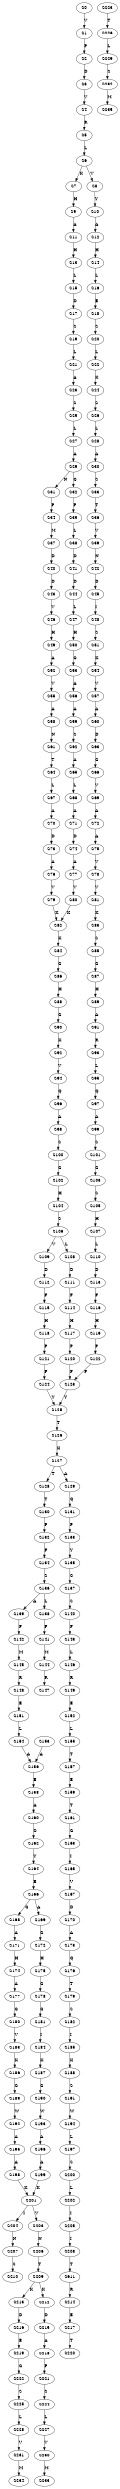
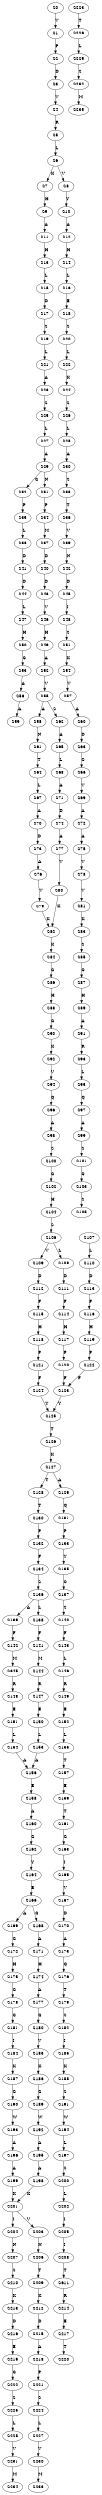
(73, 733) -> (51, 708)
(95, 1217) -> none
(19, 1665) -> (13, 1671)
none -> (38, 1722)
(29, 2289) -> (13, 2294)
